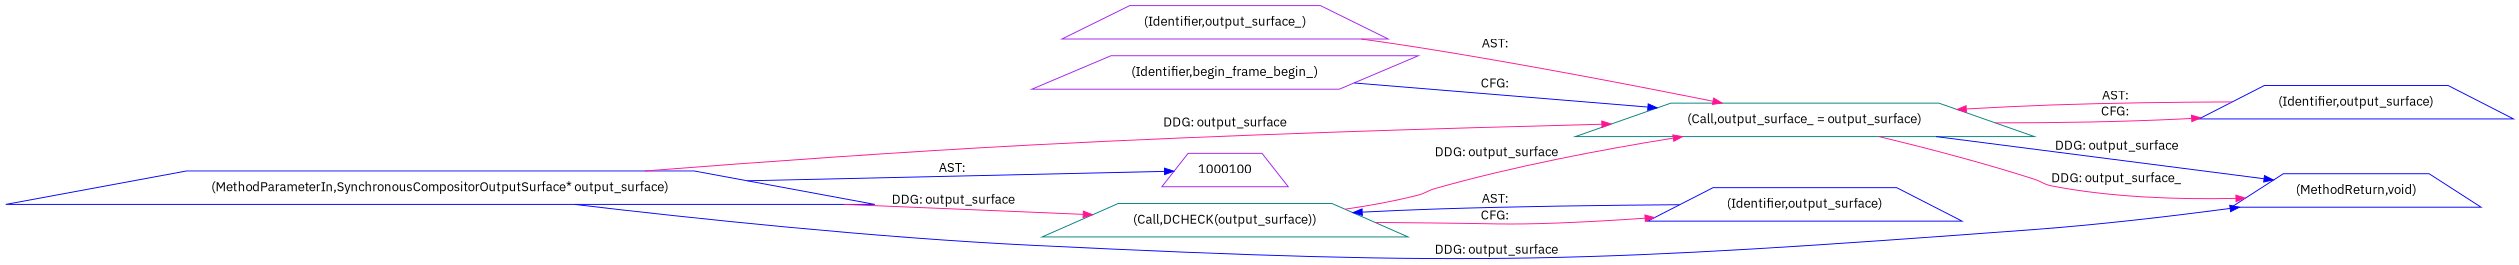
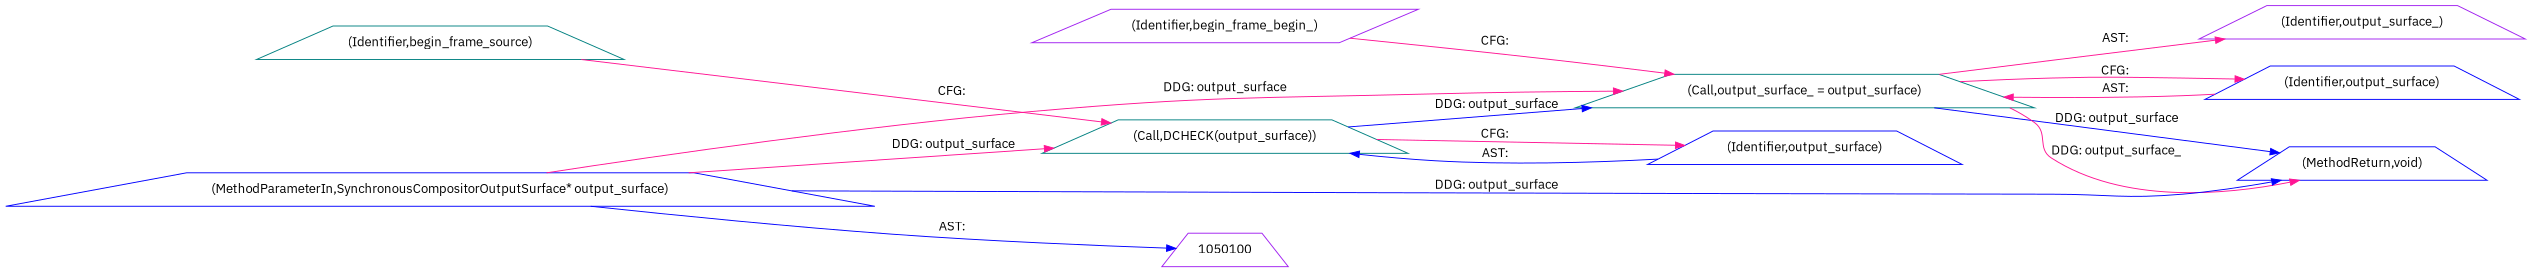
none -> (440, 43)
(1537, 68) -> (2077, 57)
(1501, 95) -> (1507, 55)
(1225, 170) -> (1225, 250)
(1508, 170) -> (1465, 118)
